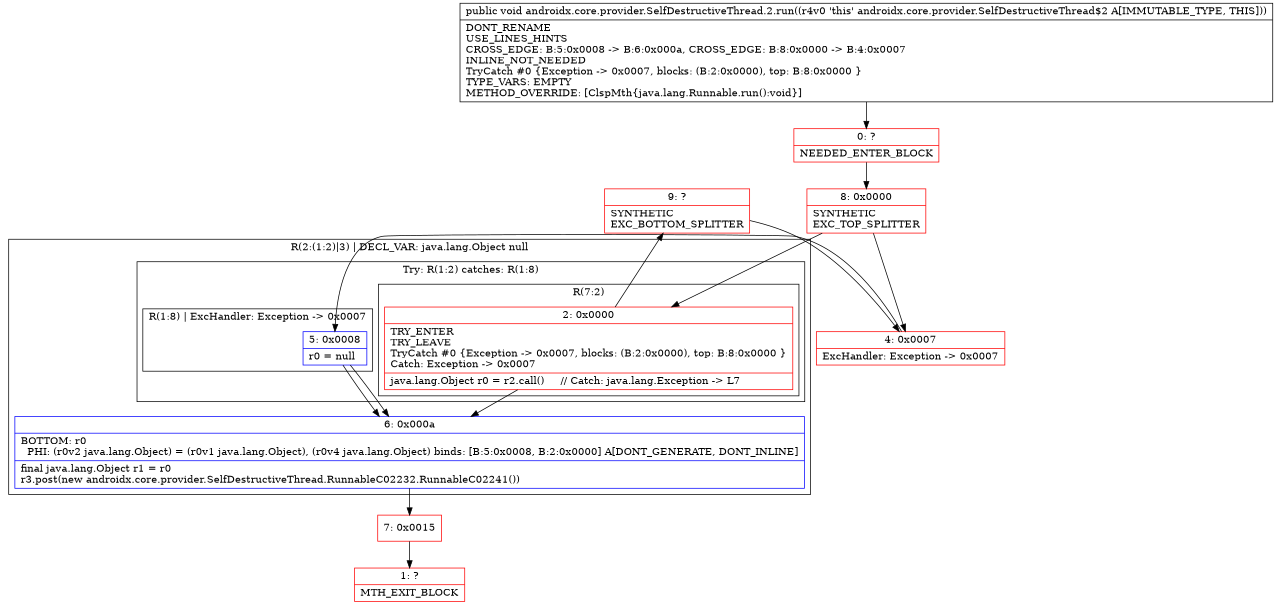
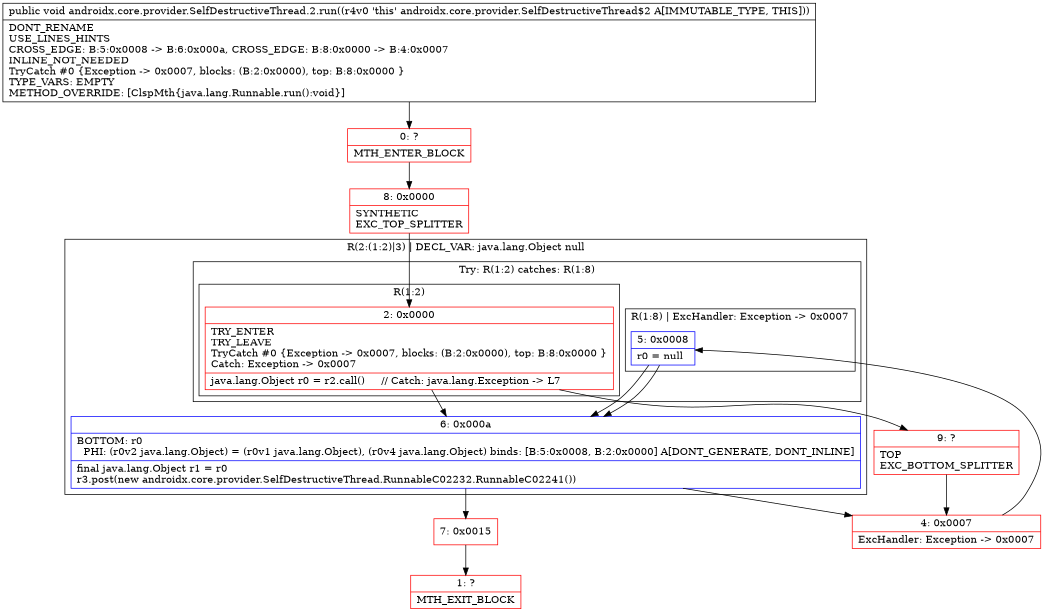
(866, 153) -> (409, 153)
(642, 214) -> (891, 455)
(888, 279) -> (764, 501)
(589, 293) -> (409, 293)
